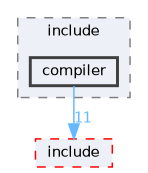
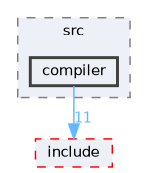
(74, 32) -> (74, 32)
